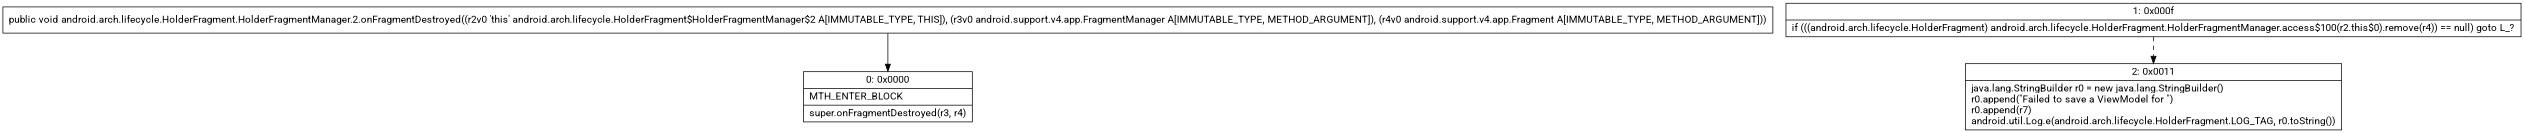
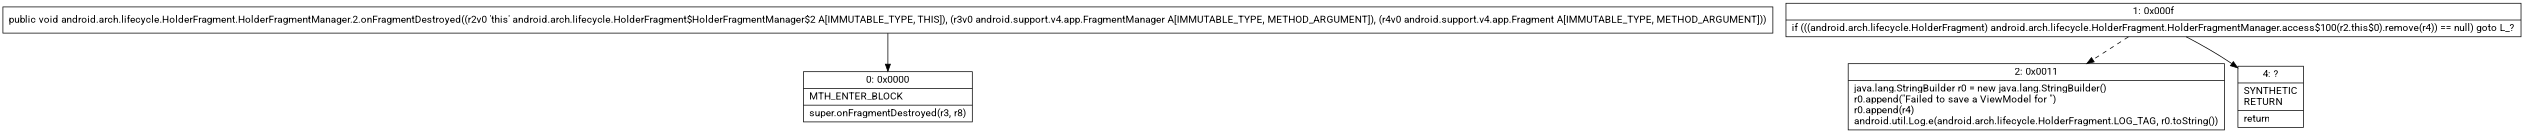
none -> (2271, 97)
(2001, 110) -> (1884, 110)
(888, 113) -> (888, 113)
